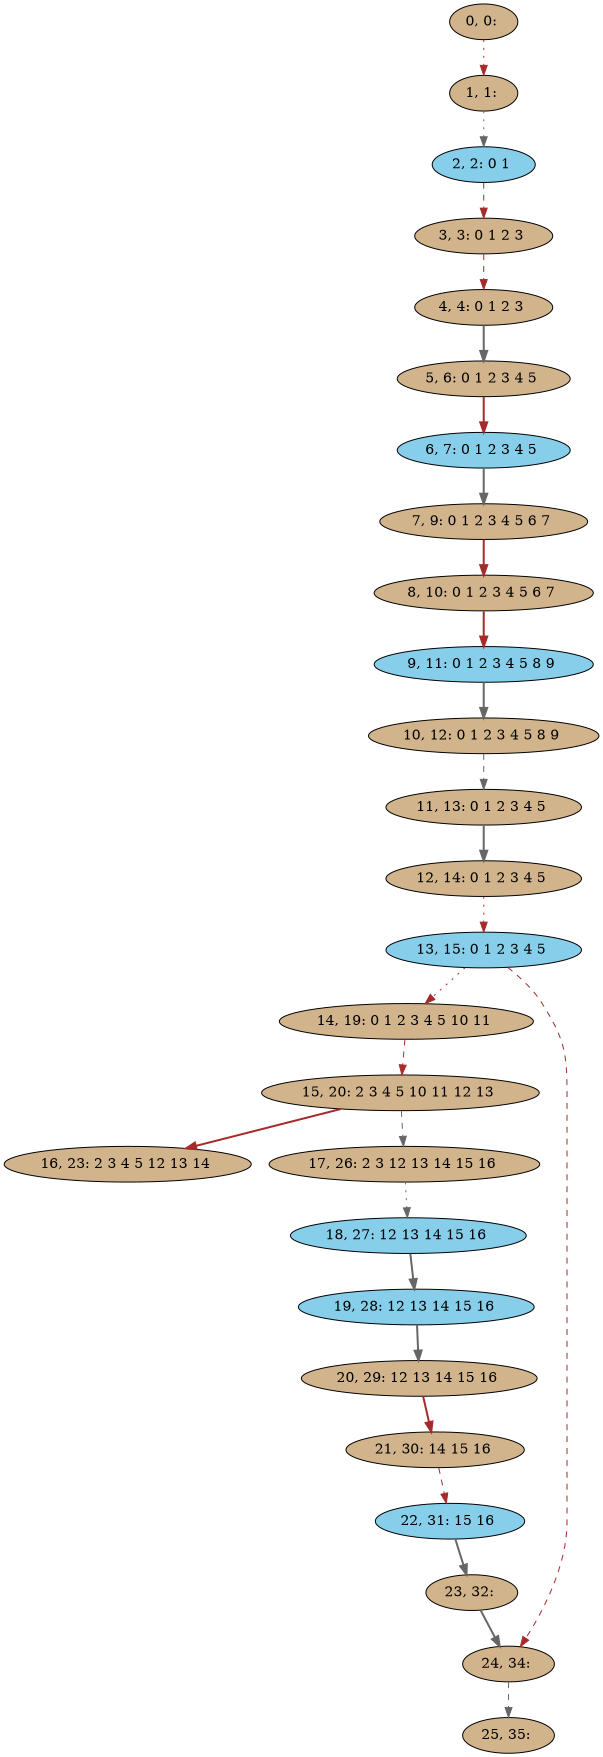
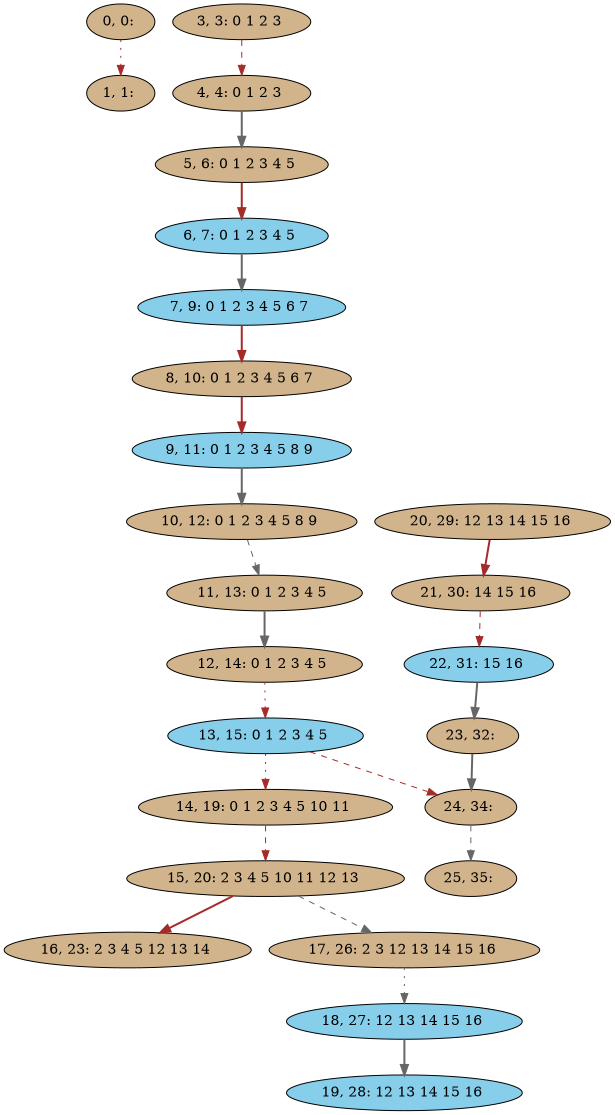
(484, 165) -> none
(484, 522) -> (242, 307)
(418, 1338) -> none
